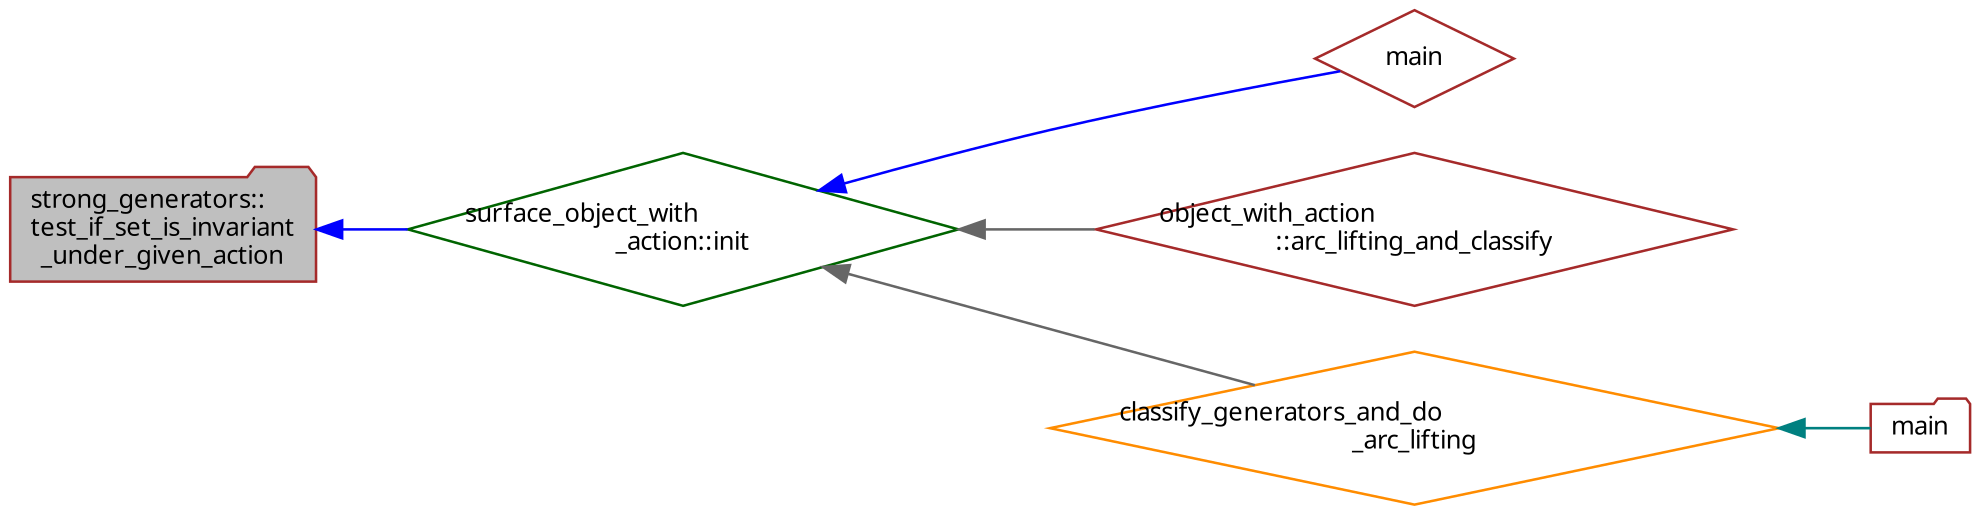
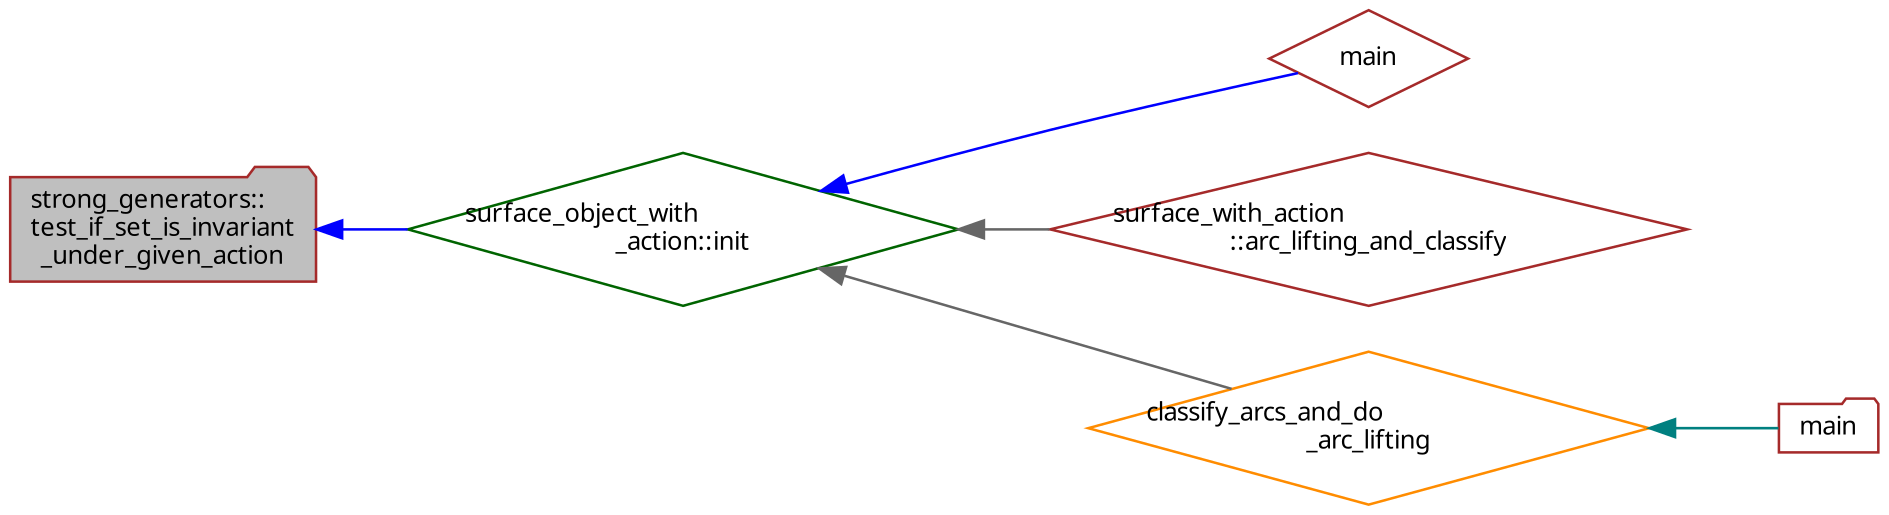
(1414, 229) -> (1369, 229)
(1414, 428) -> (1369, 428)
